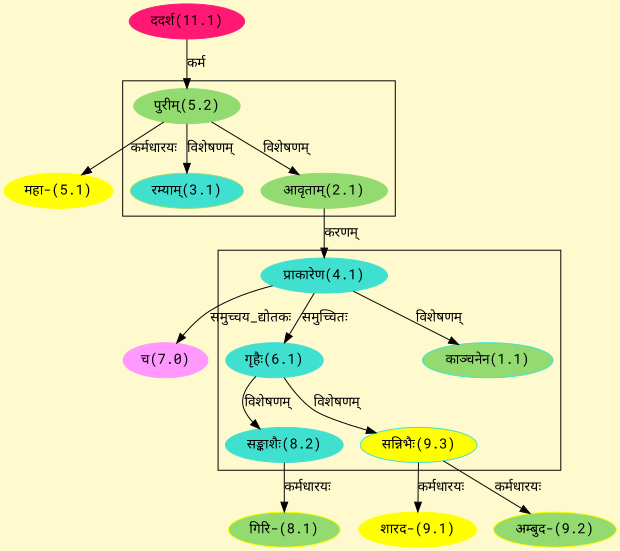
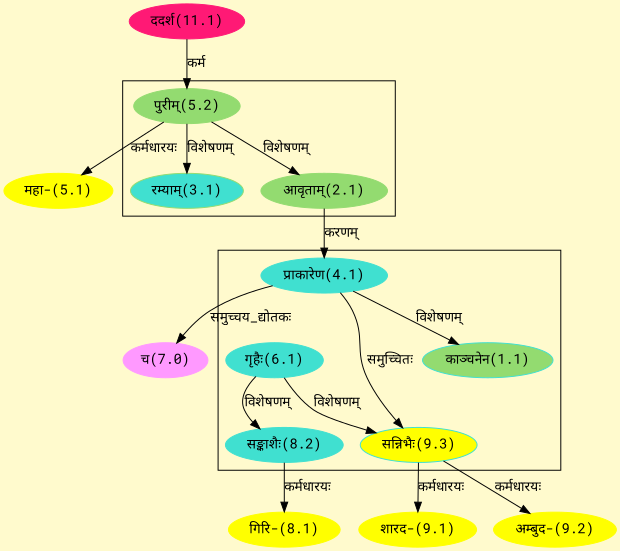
(302, 314) -> (361, 359)
(284, 530) -> (284, 530)
(555, 530) -> (555, 530)
